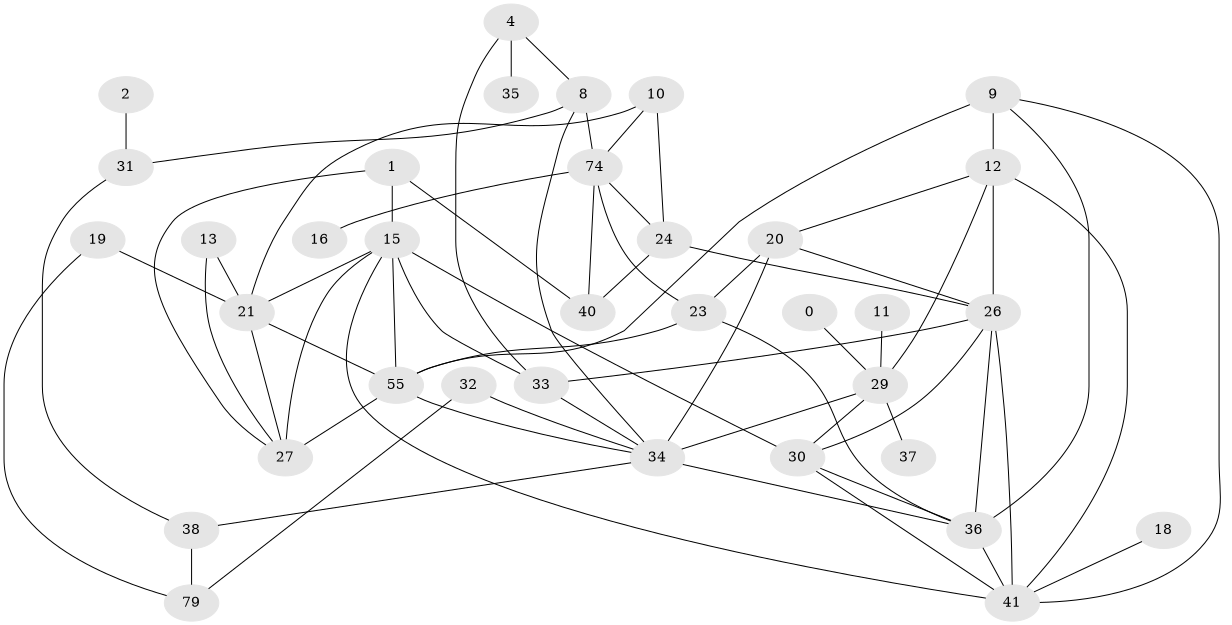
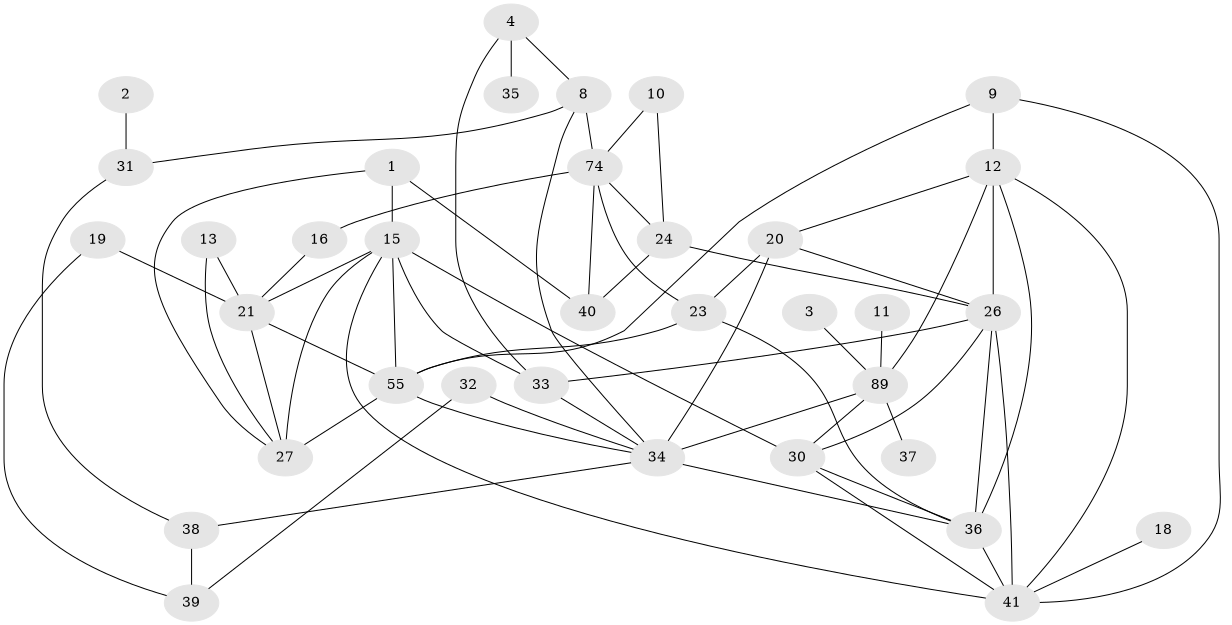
(404, 131) -> (283, 276)
(810, 313) -> (810, 313)
(1089, 319) -> (1030, 351)
(880, 385) -> (880, 385)
(192, 603) -> (192, 603)
